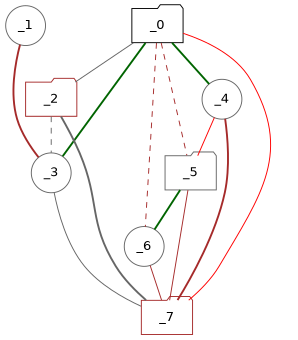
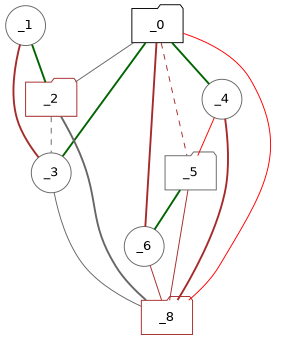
none -> (39, 63)
(151, 135) -> (151, 135)
(167, 317) -> (167, 317)
